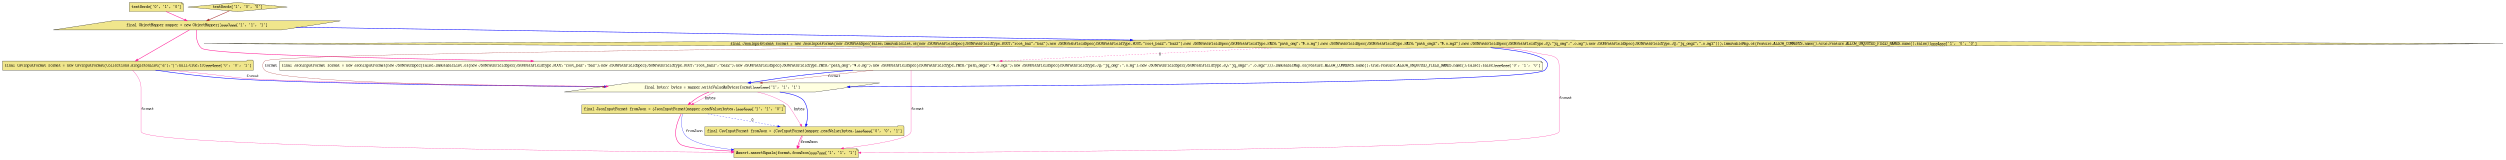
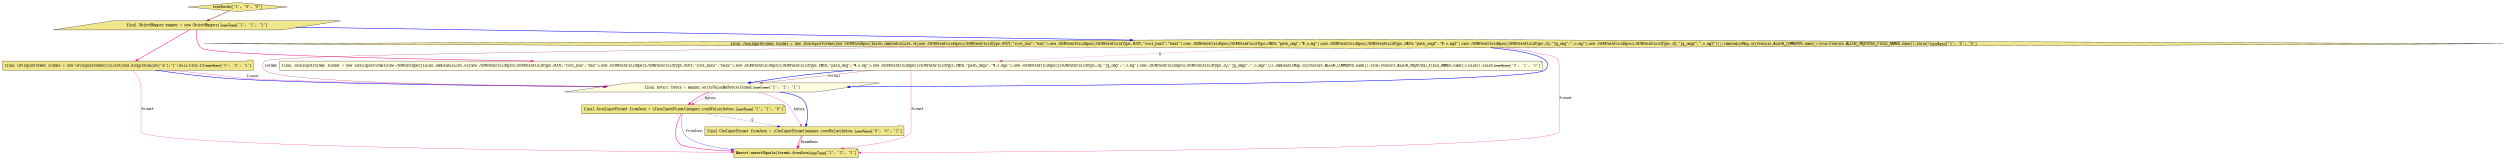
(156, 7) -> none
